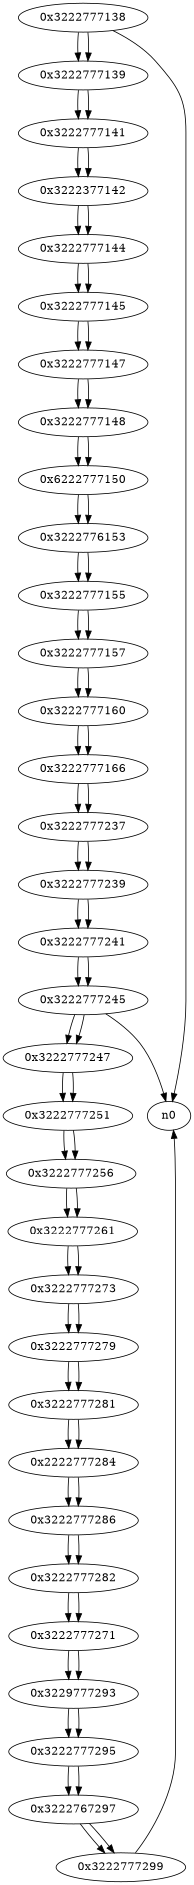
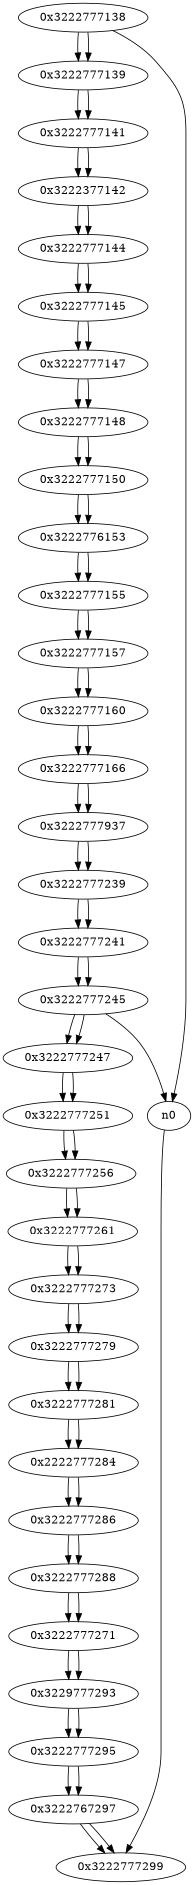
(83, 480) -> (83, 480)
(83, 827) -> (83, 827)
(175, 1500) -> (161, 1491)
(74, 1578) -> (74, 1578)
